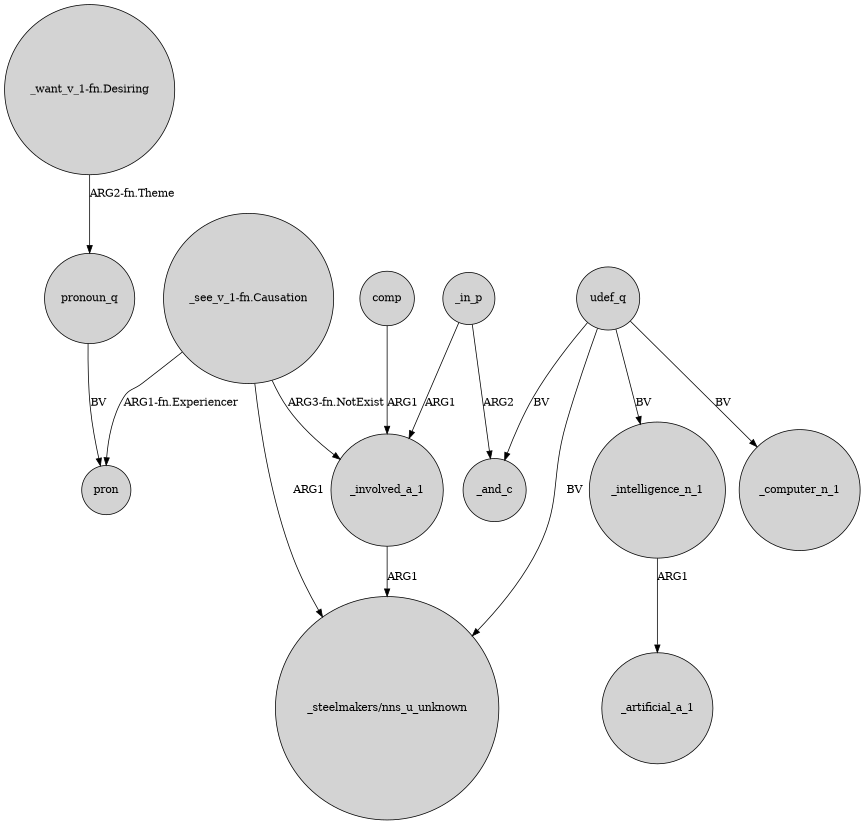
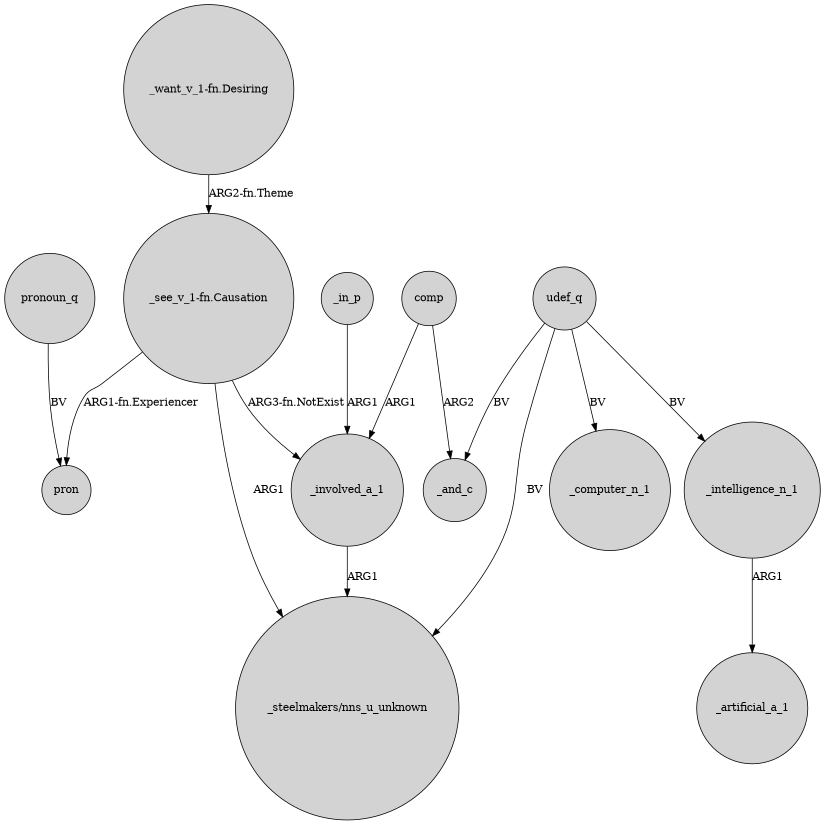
(90, 210) -> (209, 190)
(481, 388) -> (441, 388)
